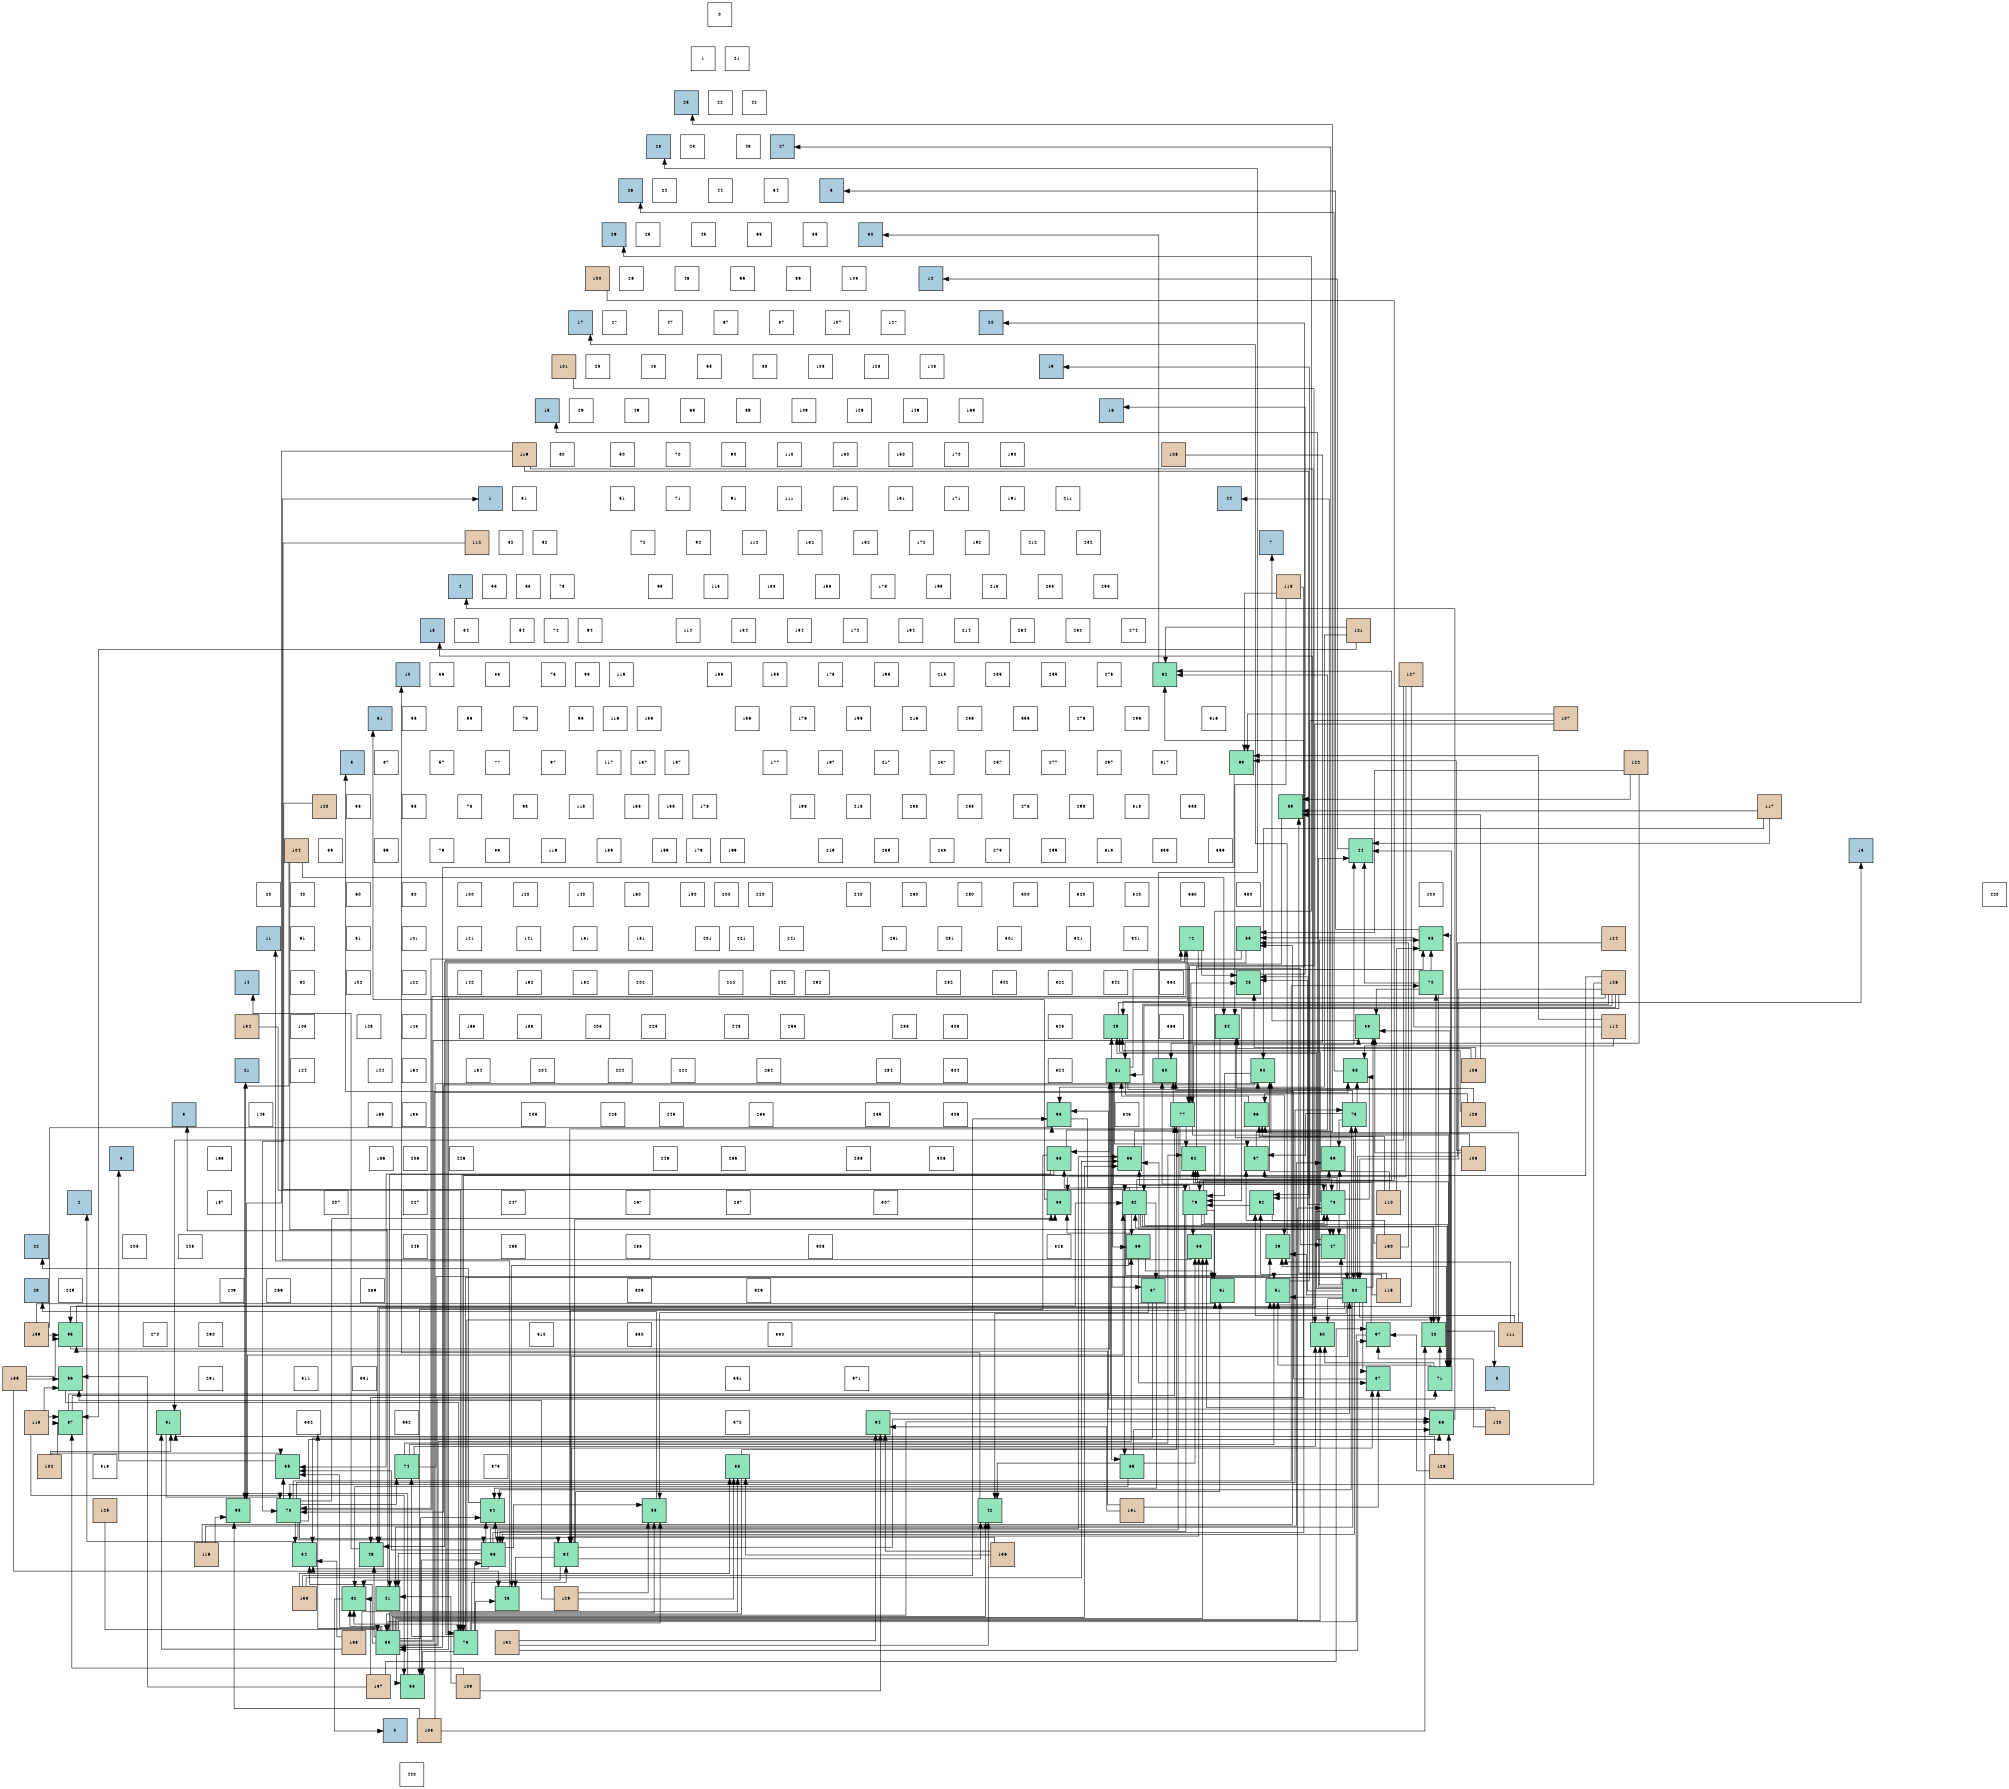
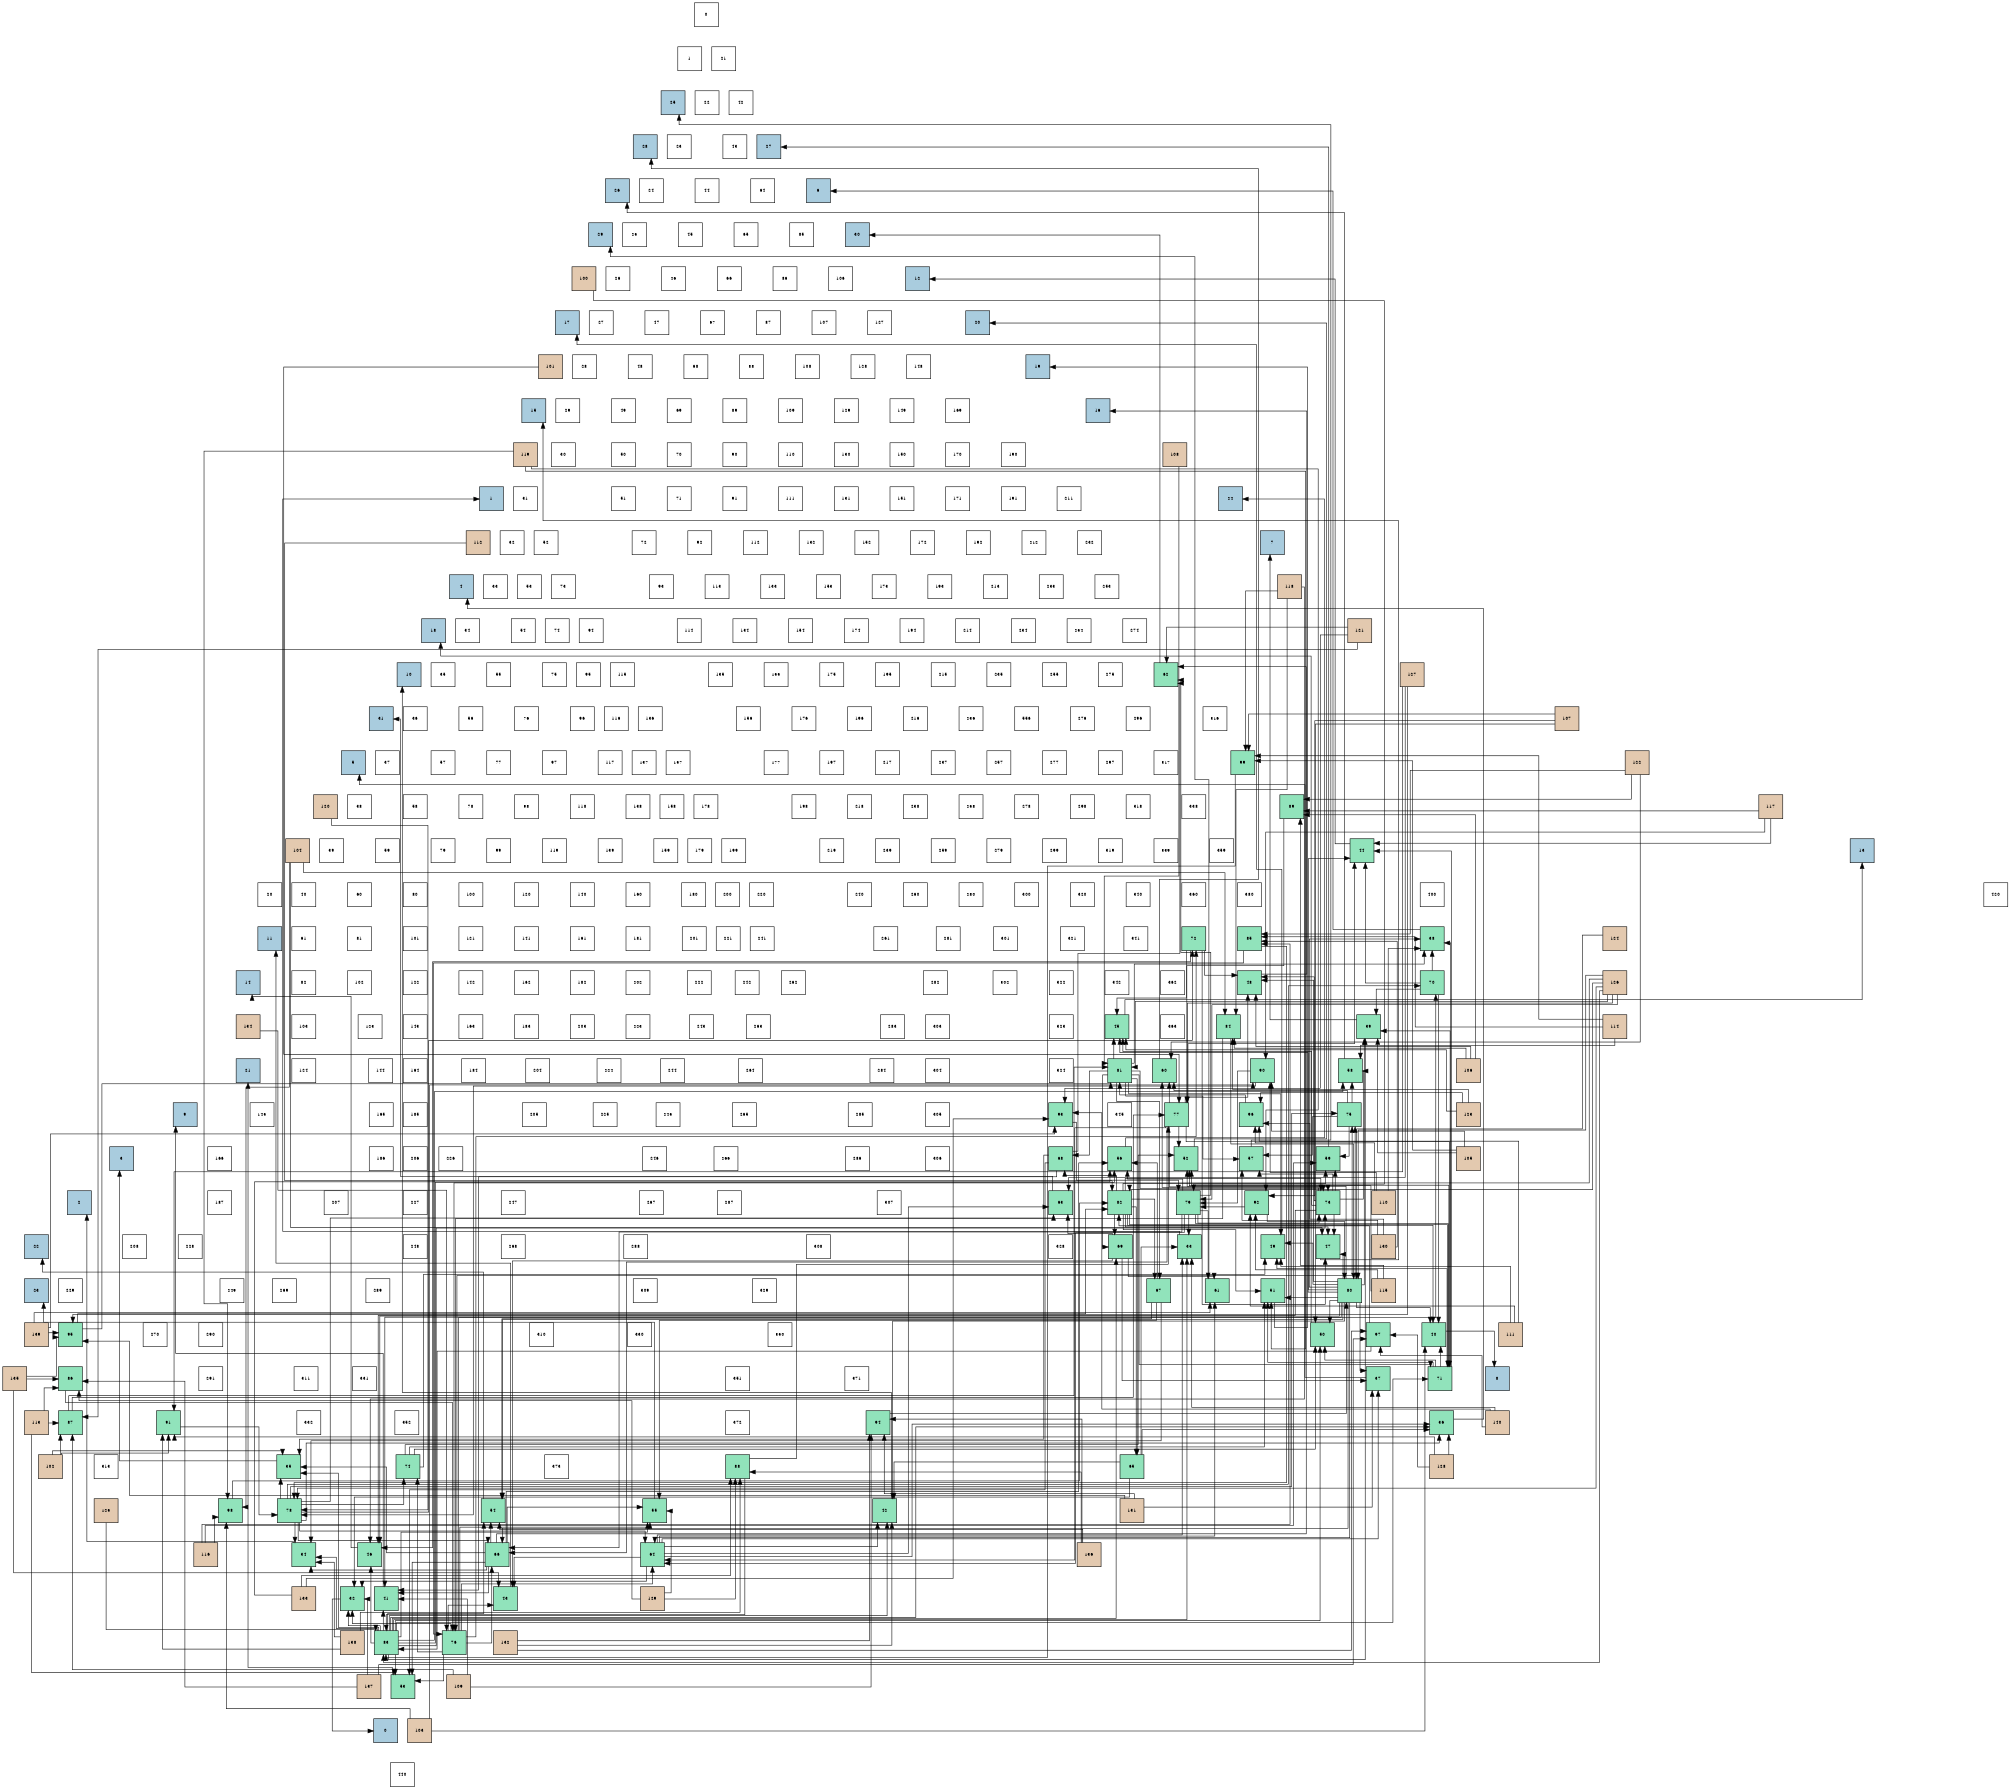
(318, 1560) -> (383, 1623)
